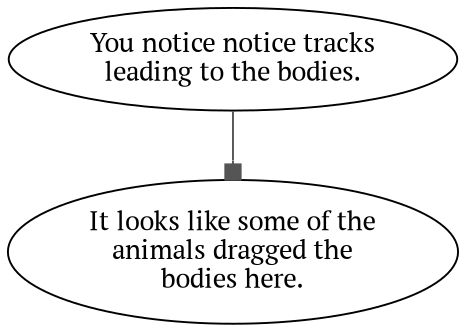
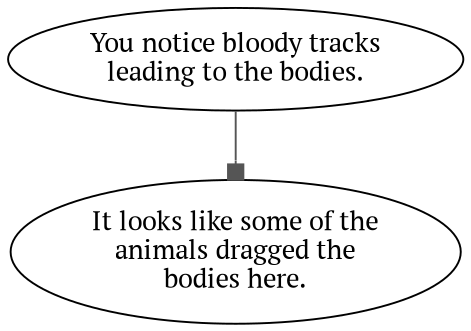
(233, 59) -> (236, 59)
